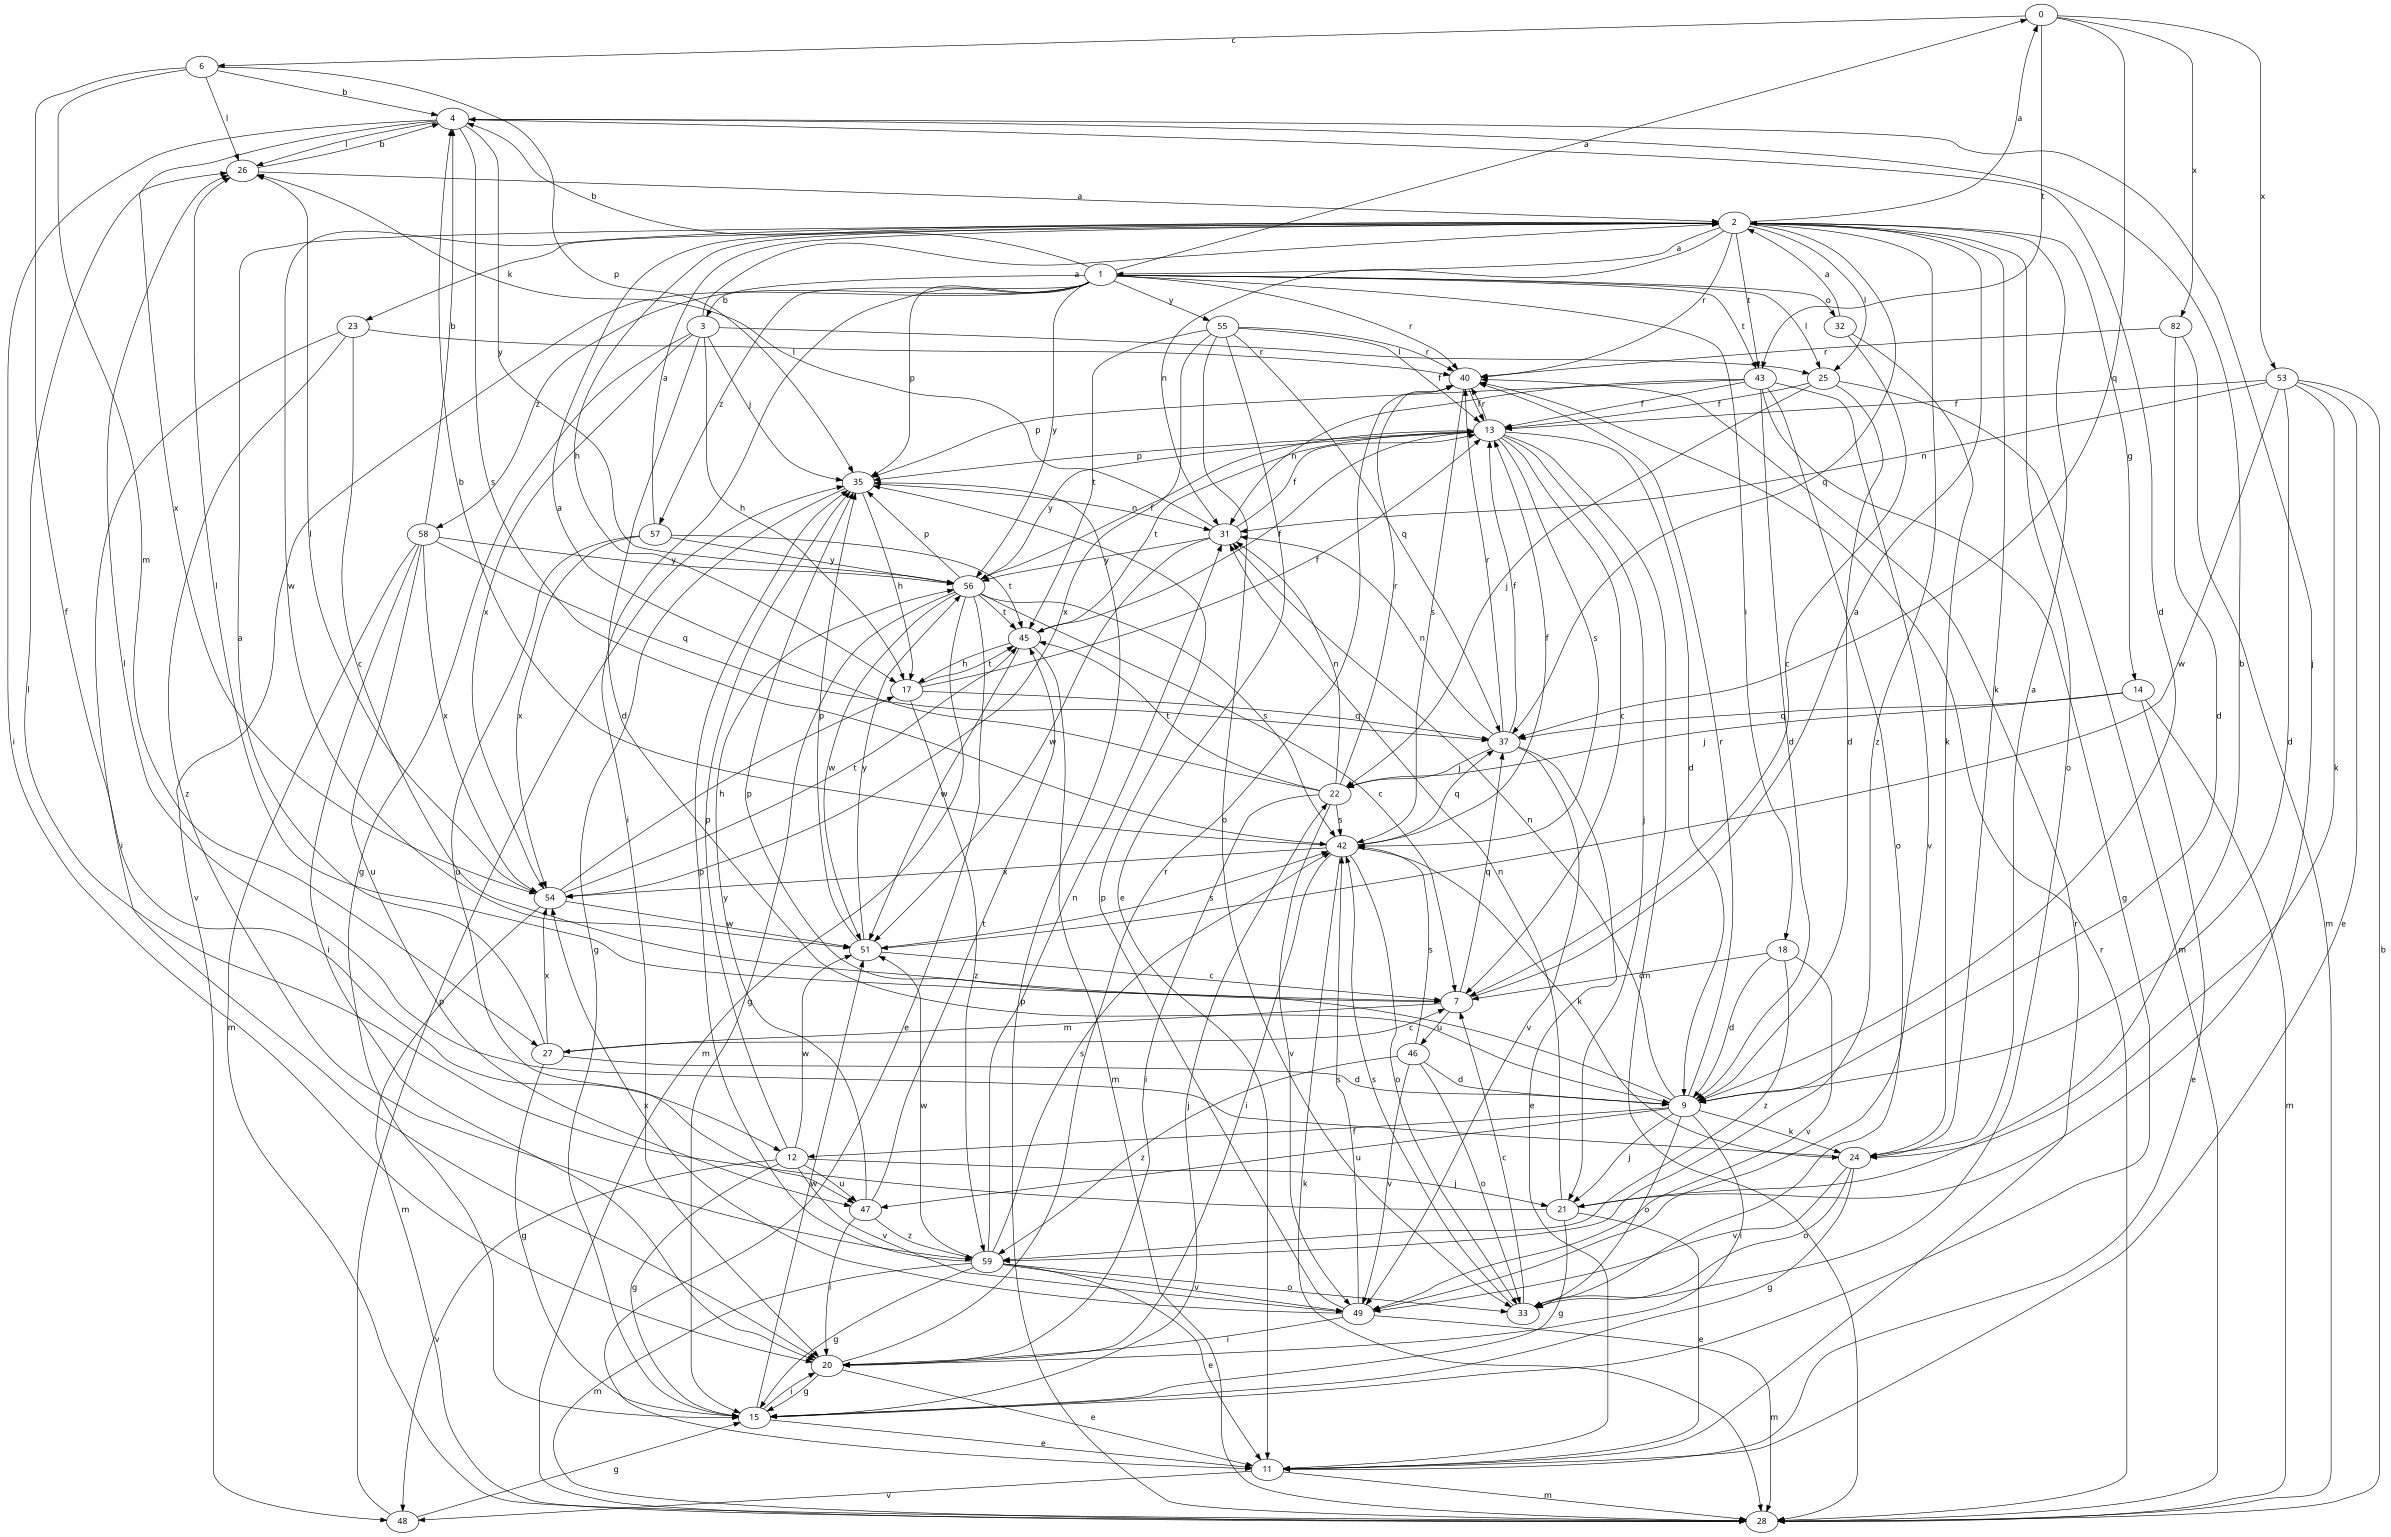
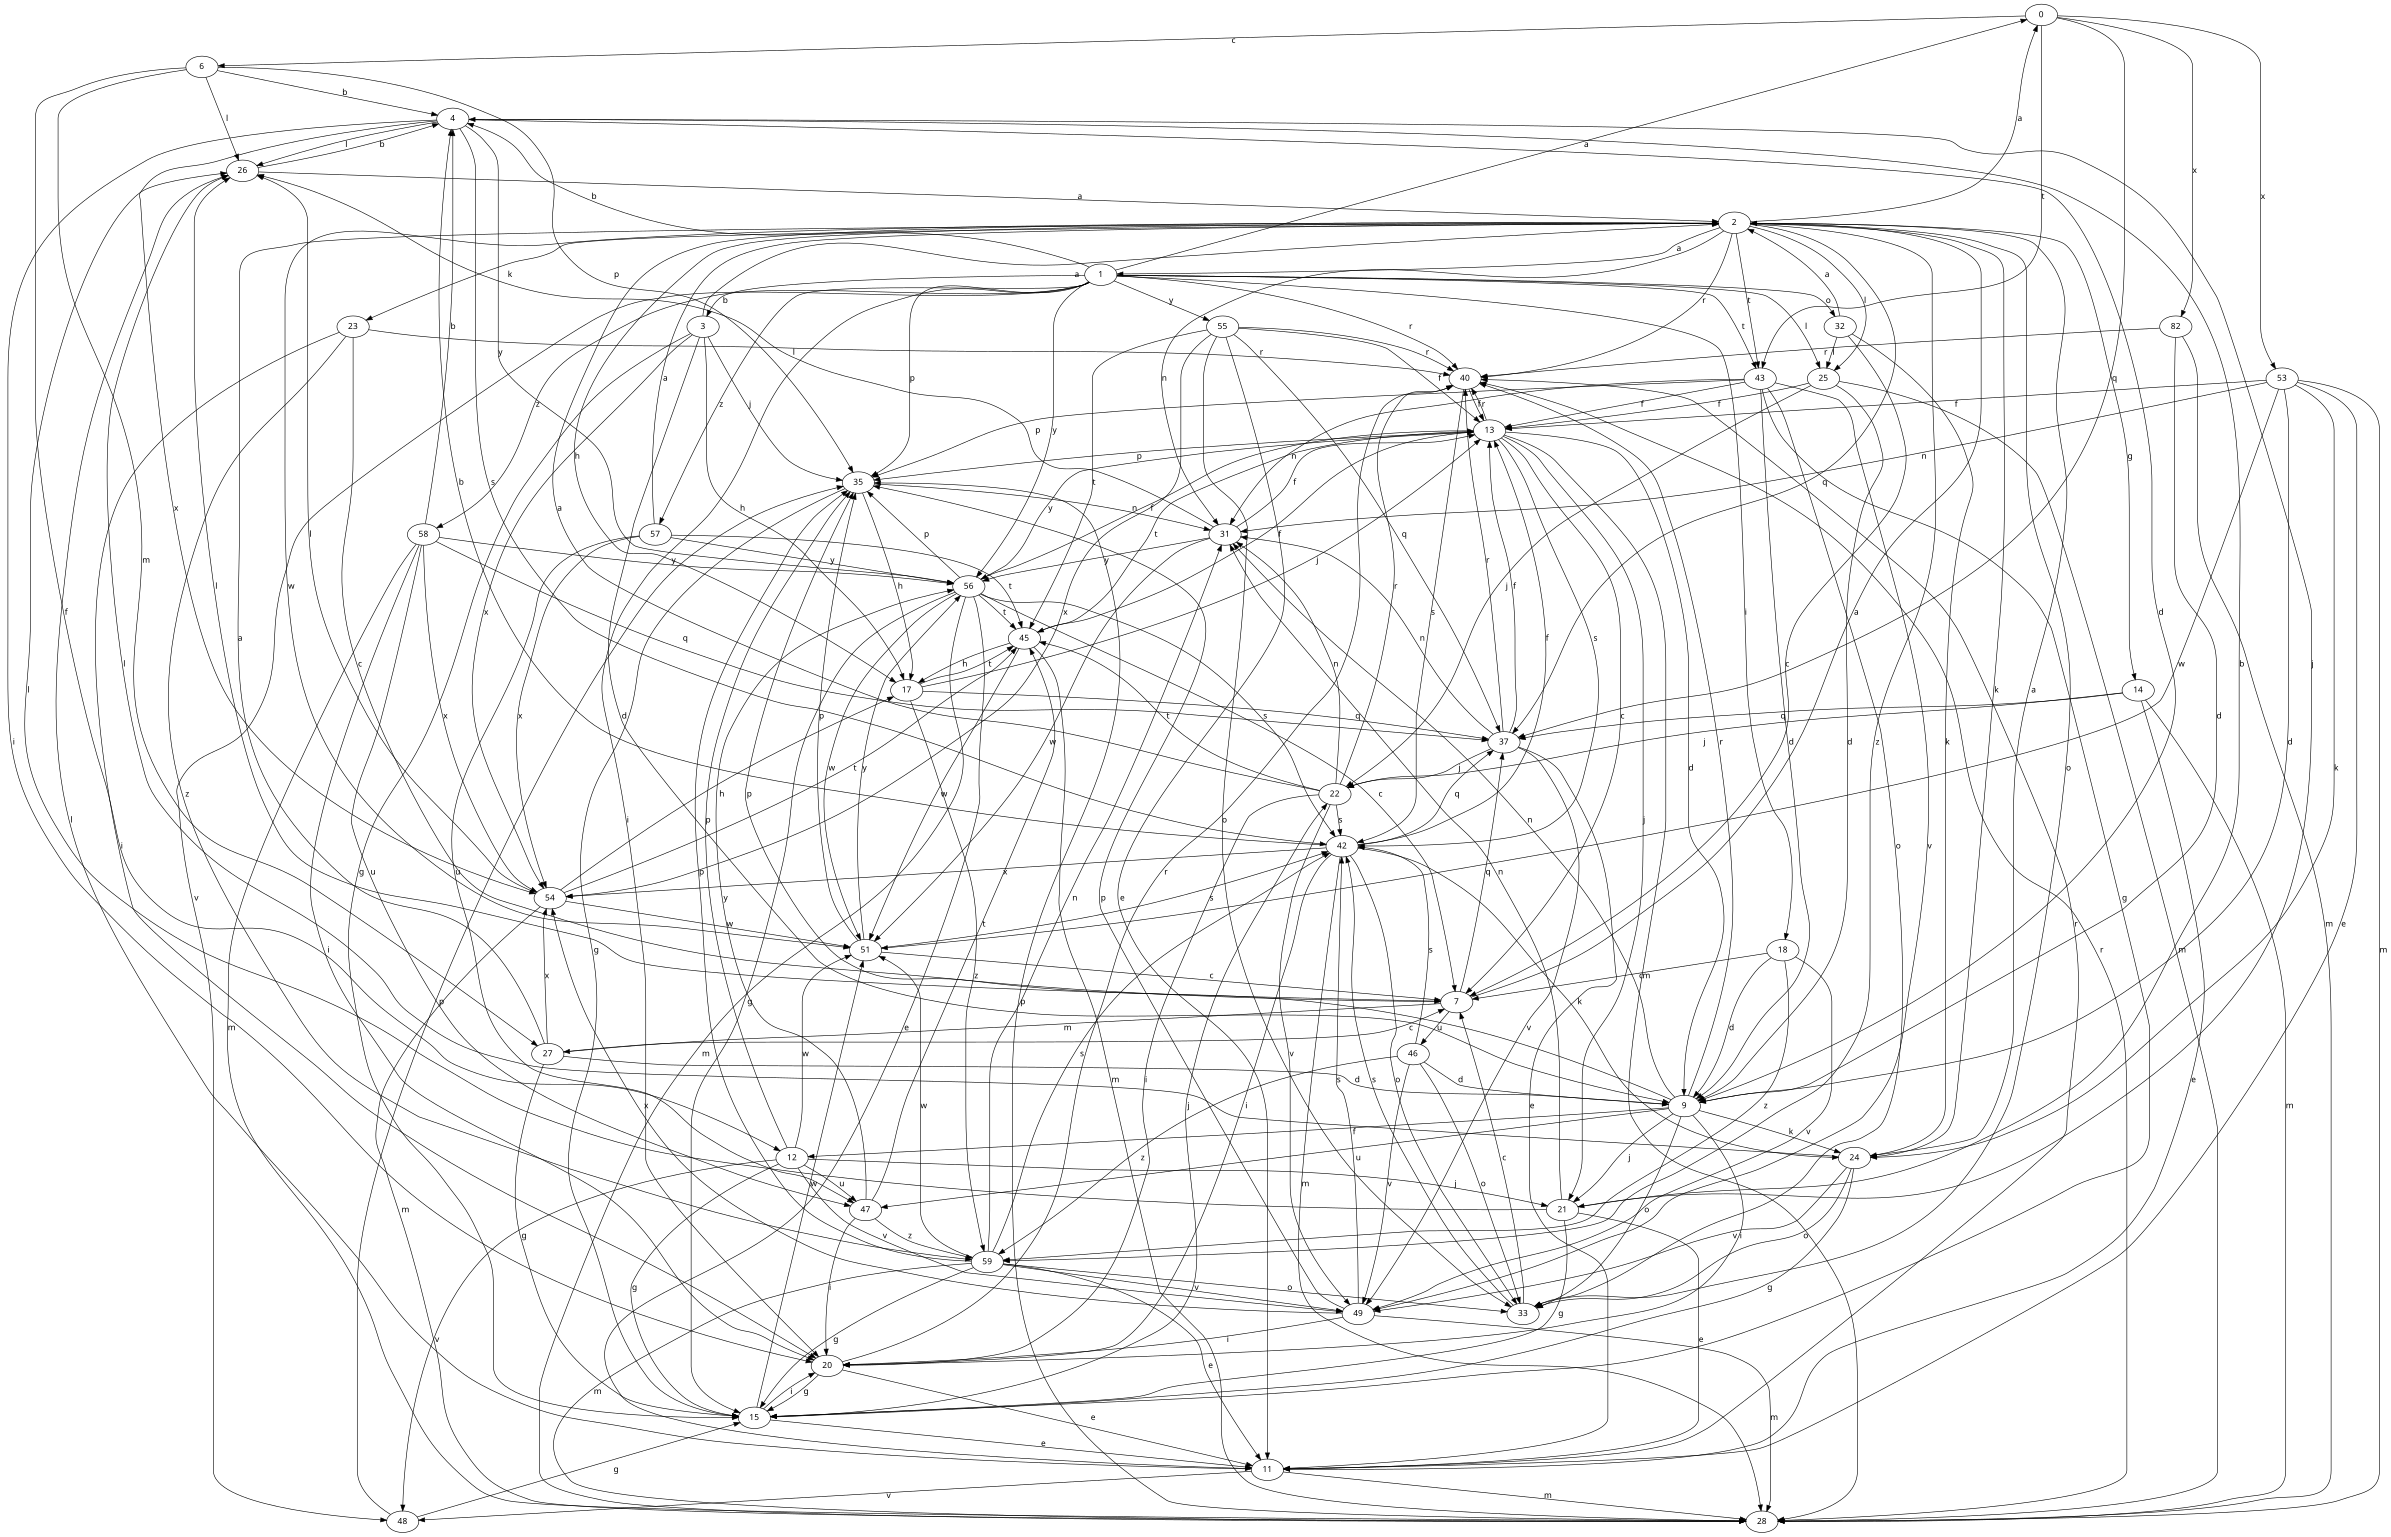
(1261, 348) -> (1832, 352)
(1317, 560) -> (1317, 560)
(2383, 950) -> (2383, 950)
(1305, 1184) -> (1305, 1184)
none -> (307, 1200)
